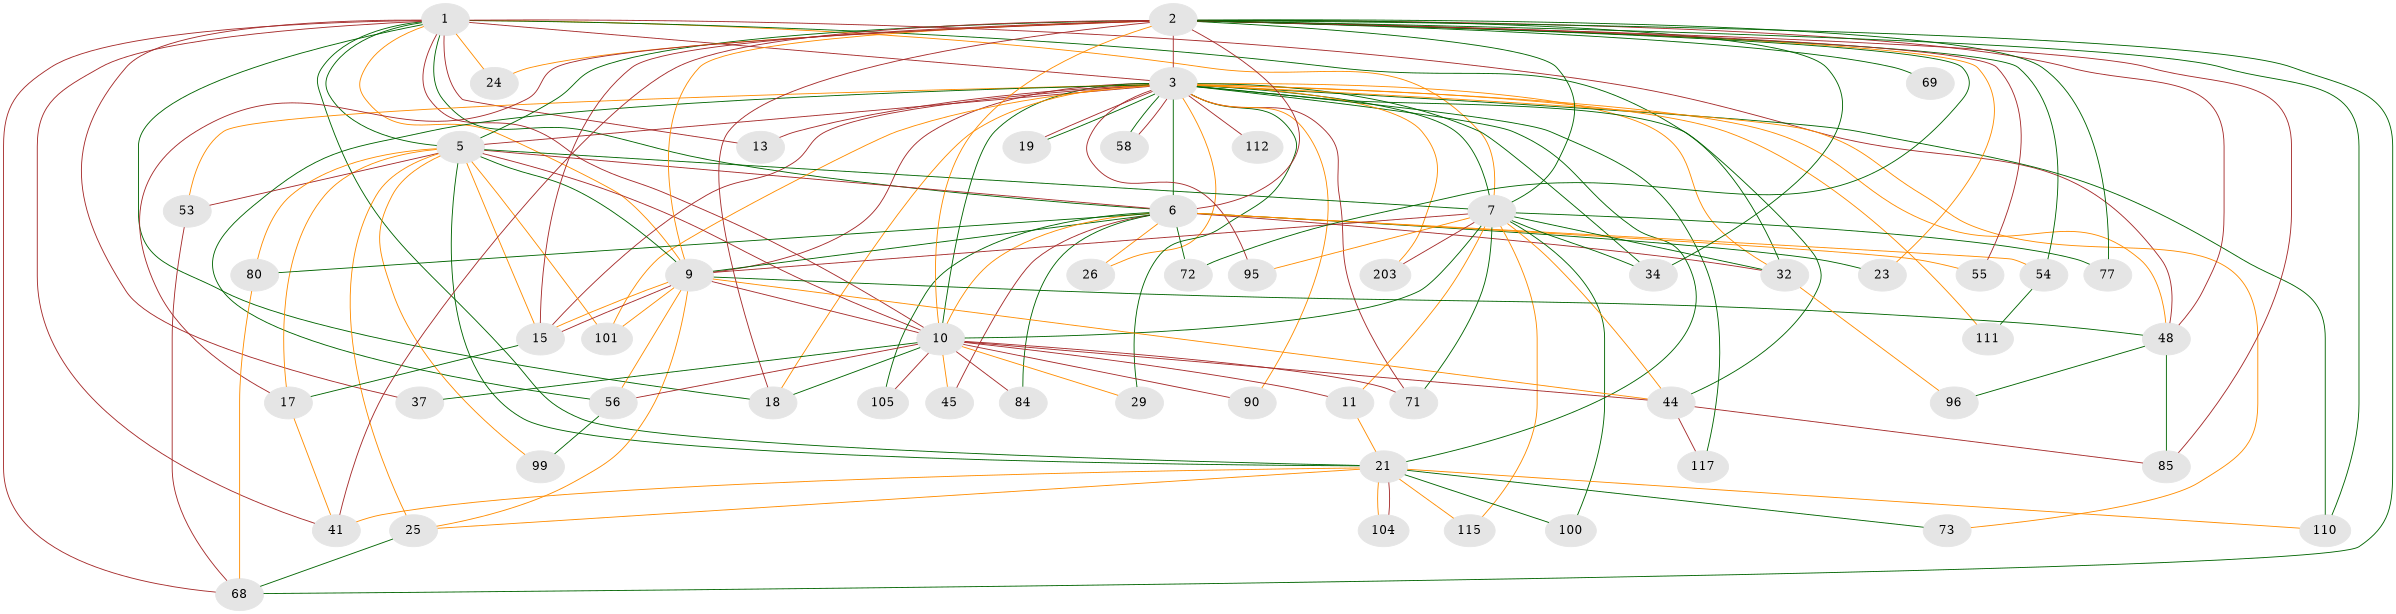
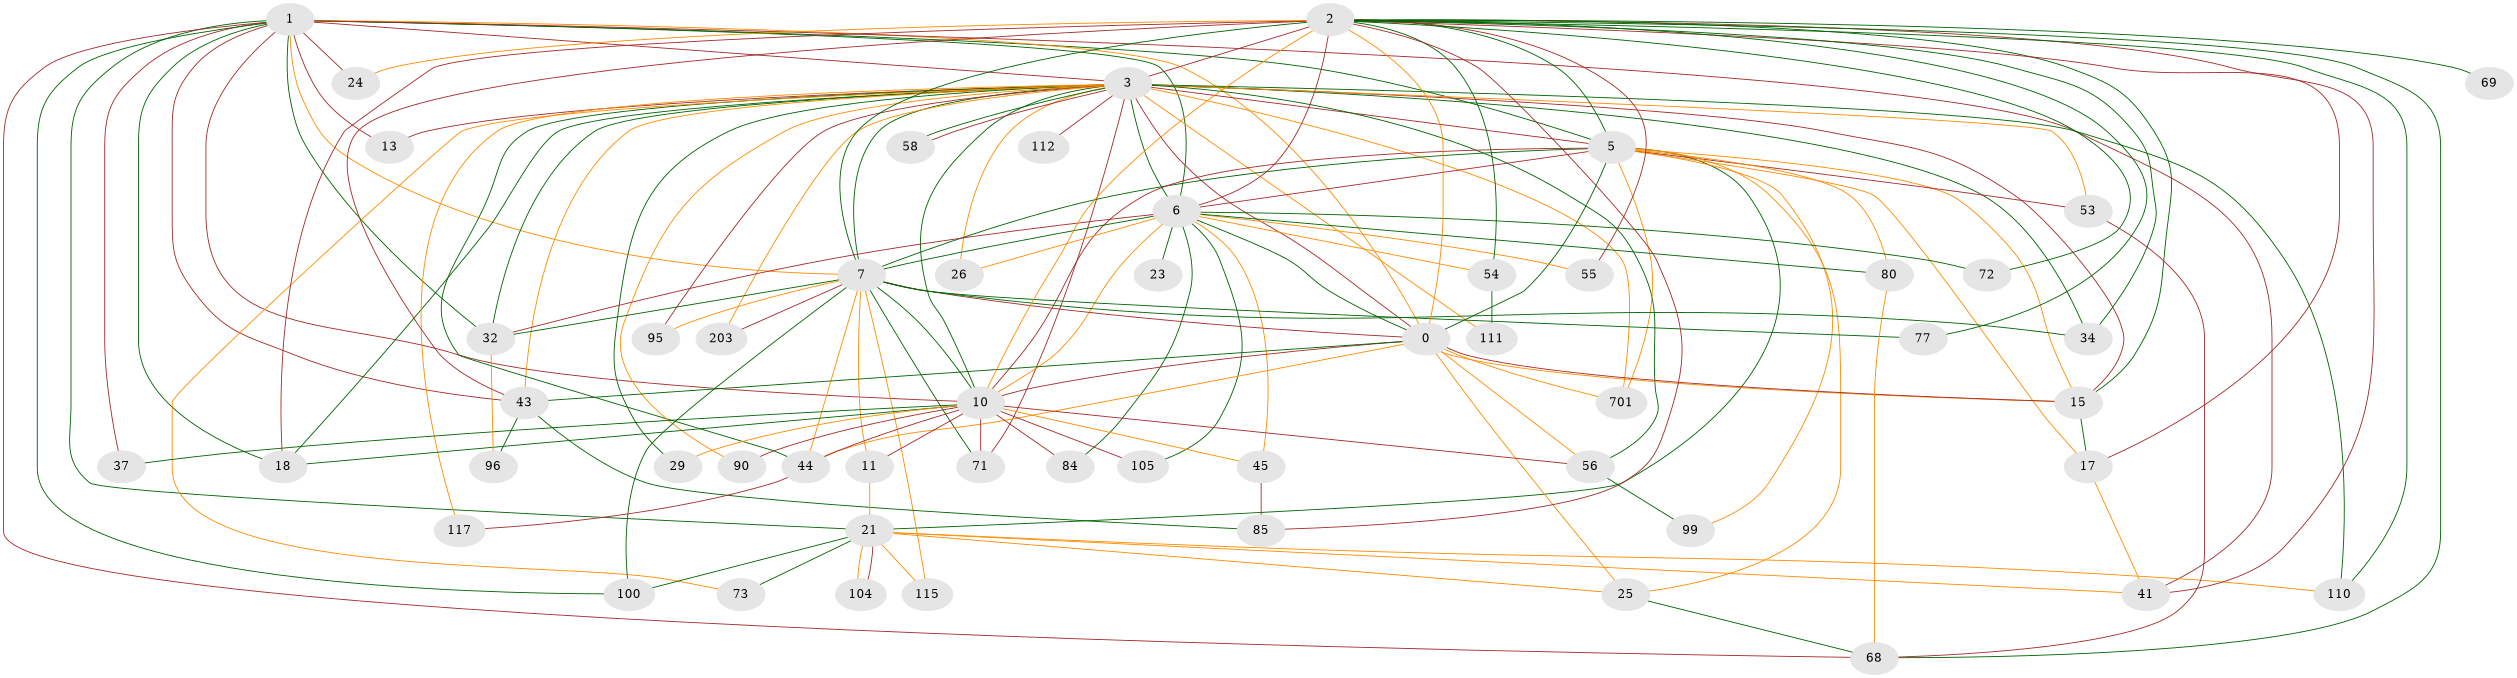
(1704, 38) -> none
(470, 51) -> (323, 51)
(651, 60) -> (1939, 42)
(1643, 125) -> (610, 126)
(1553, 133) -> (496, 132)
(1027, 147) -> none
(933, 170) -> (599, 121)
(1607, 206) -> none
none -> (1019, 241)
(1026, 269) -> (1264, 337)
(690, 275) -> (1426, 339)
(607, 339) -> (1621, 403)
(2166, 339) -> (525, 403)
(1919, 435) -> (1261, 499)
none -> (37, 465)
